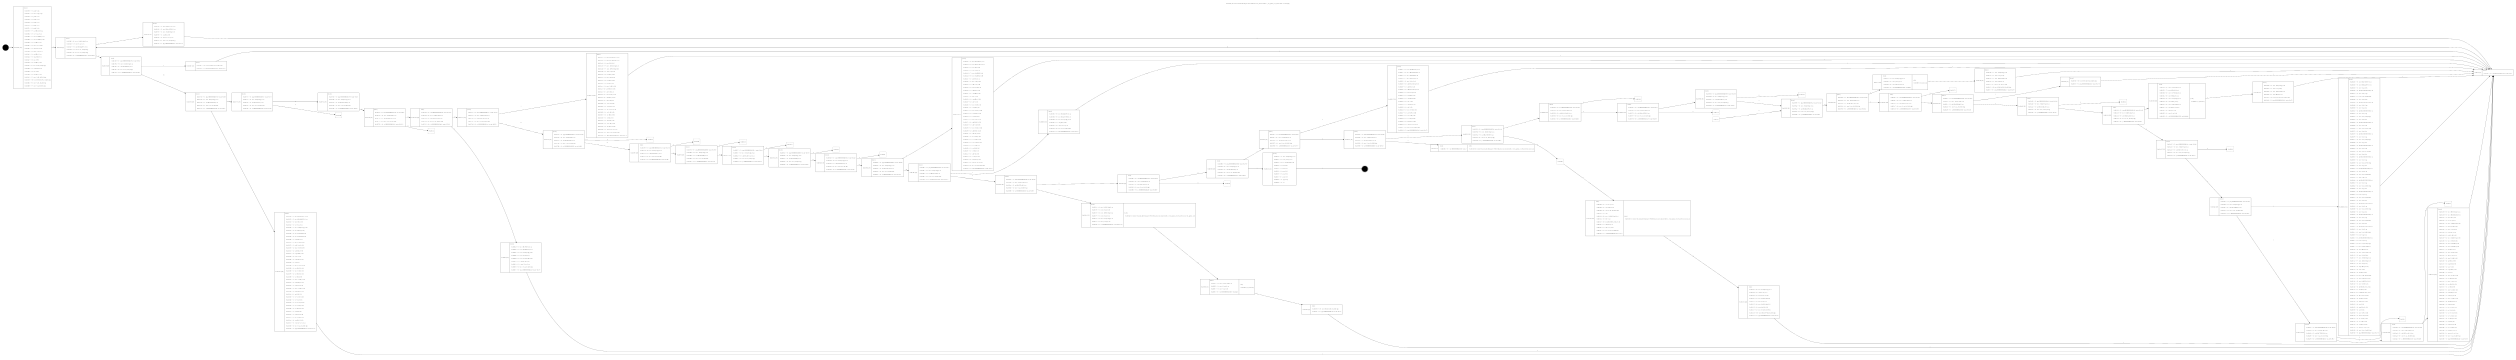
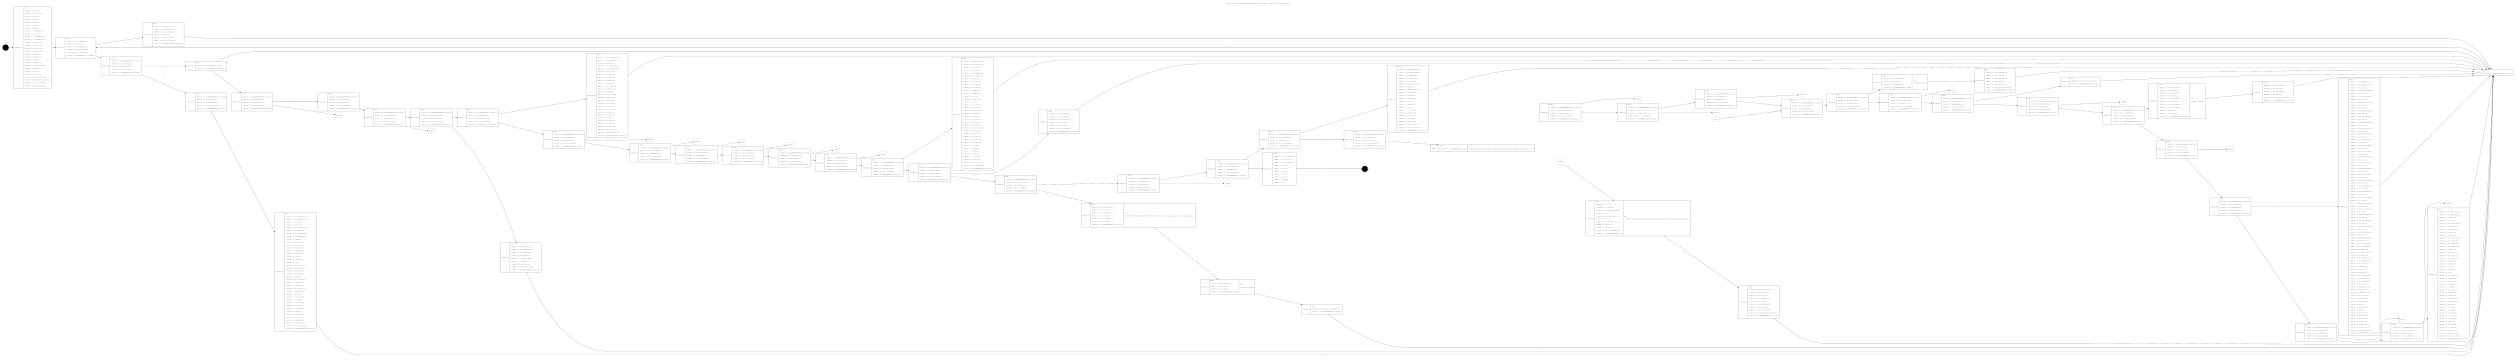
(229, 102) -> (226, 82)
(1483, 134) -> none
